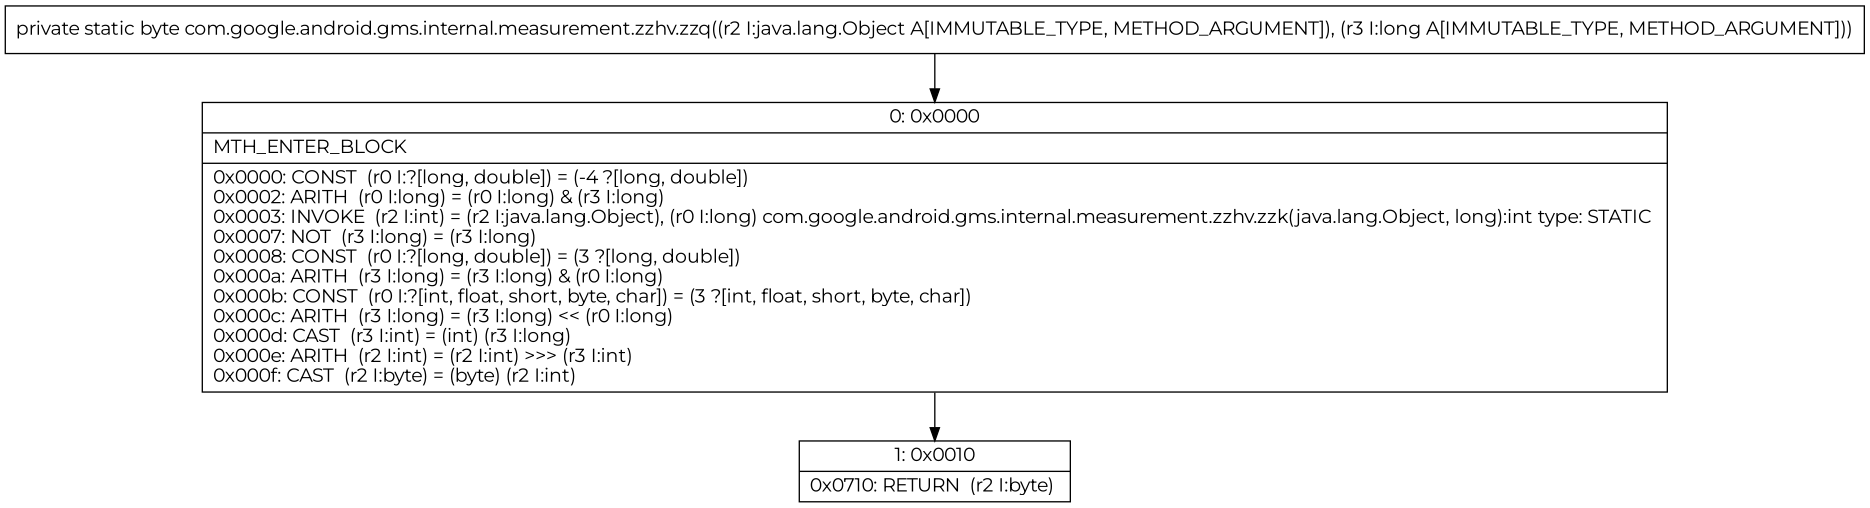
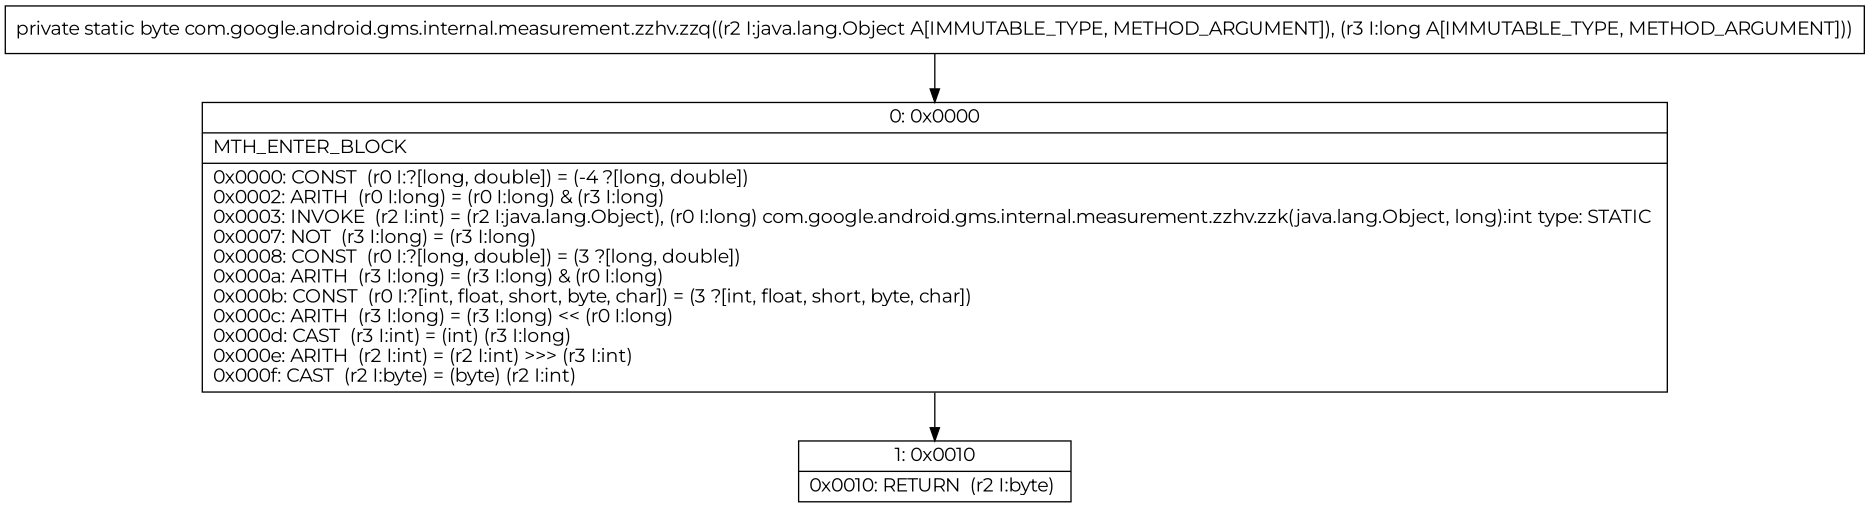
(935, 486) -> (935, 486)
